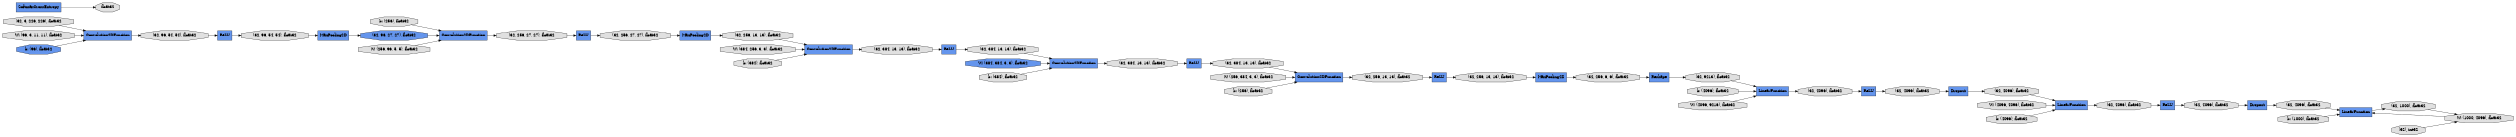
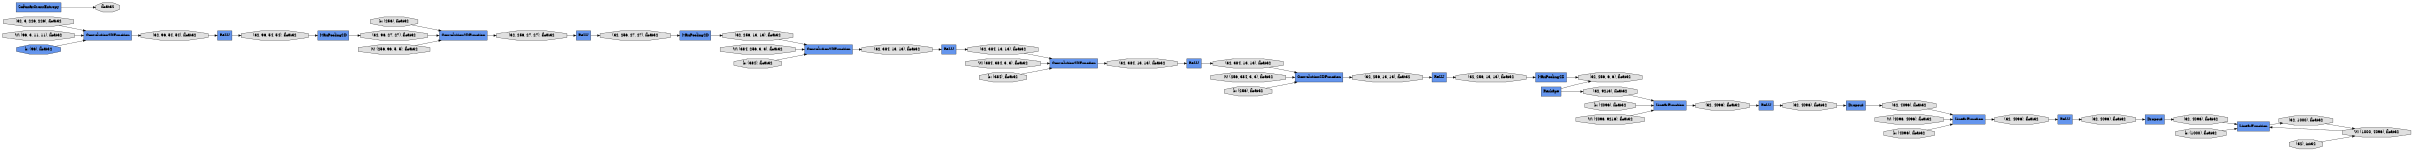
(394, 36) -> (394, 36)
(1003, 63) -> (1003, 63)
(1643, 77) -> (1575, 85)
